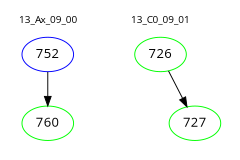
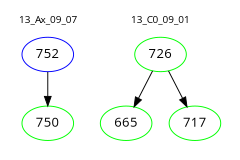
(48, 21) -> (48, 21)
(48, 123) -> (48, 123)
none -> (126, 123)
(195, 123) -> (195, 123)
